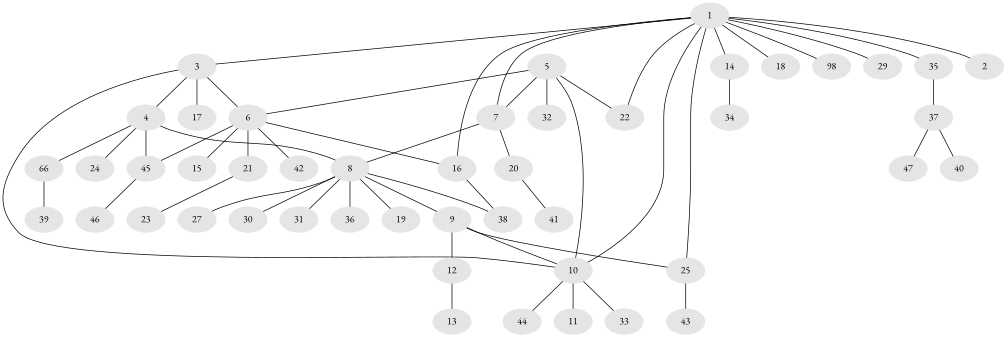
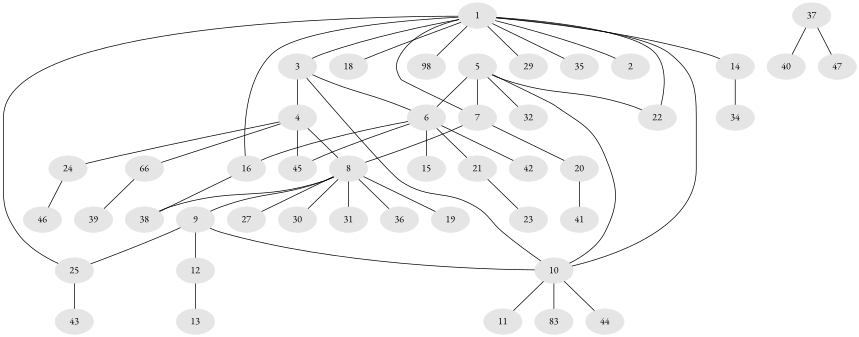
(934, 92) -> none
(197, 118) -> none
(121, 194) -> (55, 194)
(624, 322) -> (554, 322)
